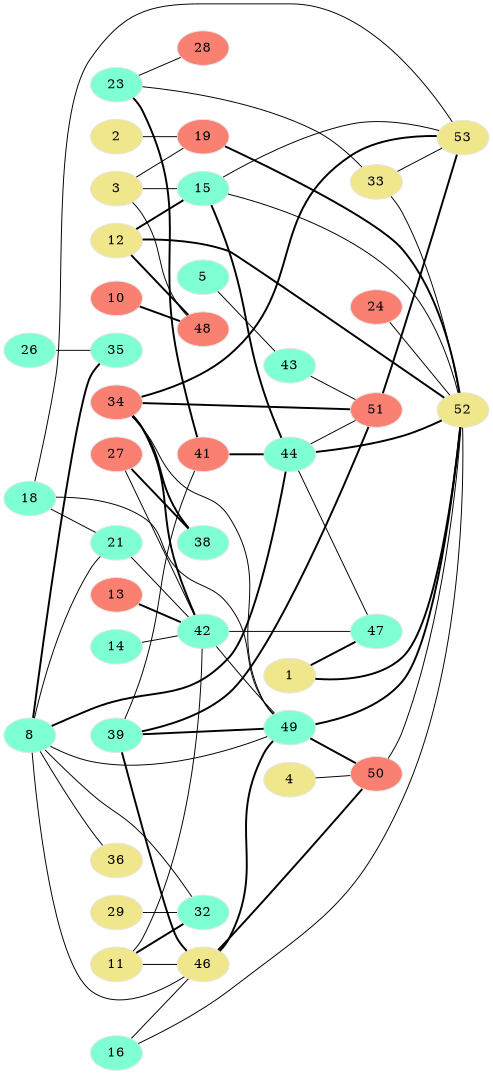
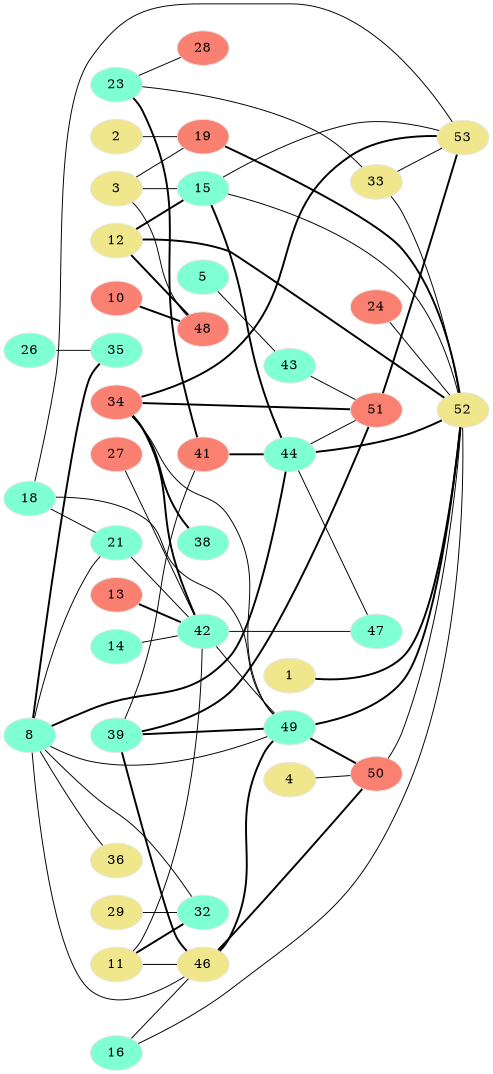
(157, 496) -> none
(333, 654) -> none
